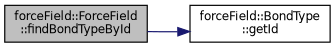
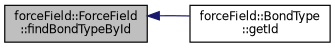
(162, 32) -> (175, 16)
